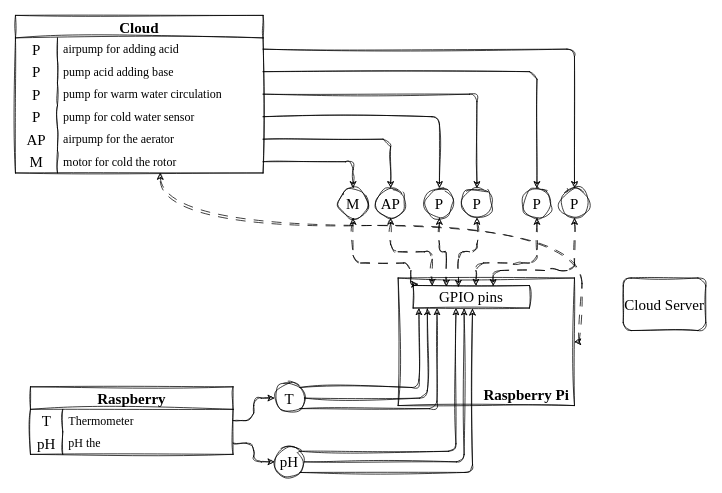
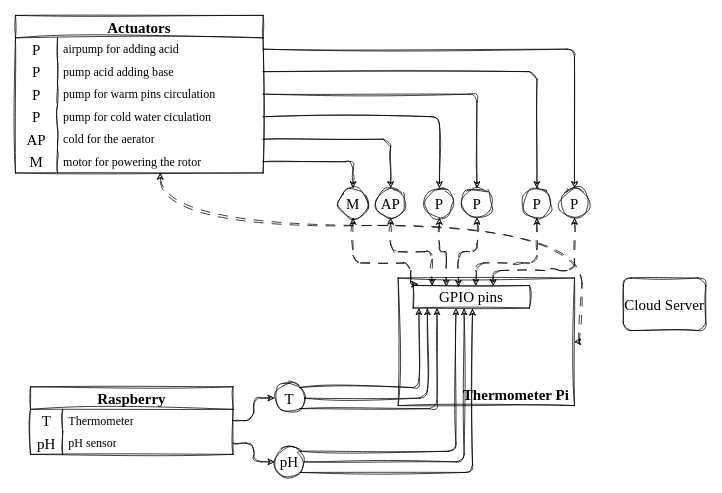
(139, 28) -> (139, 28)
(157, 94) -> (152, 94)
(143, 117) -> (152, 117)
(134, 139) -> (124, 139)
(136, 162) -> (150, 162)
(526, 394) -> (518, 394)
(87, 443) -> (97, 443)
